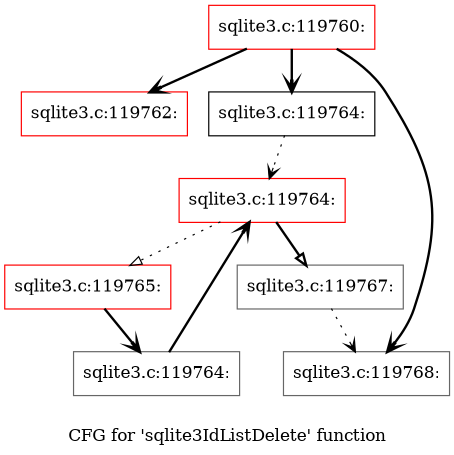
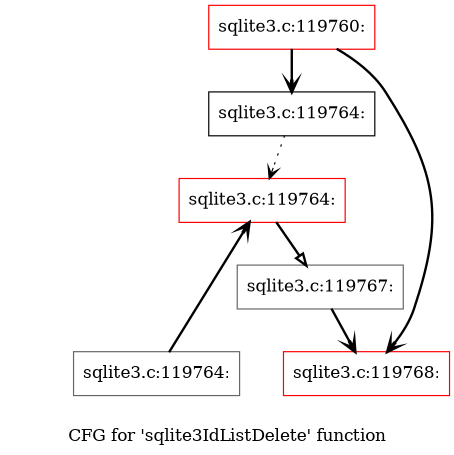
(104, 114) -> none
(88, 287) -> none
(341, 325) -> (341, 325)
(367, 374) -> (367, 374)
